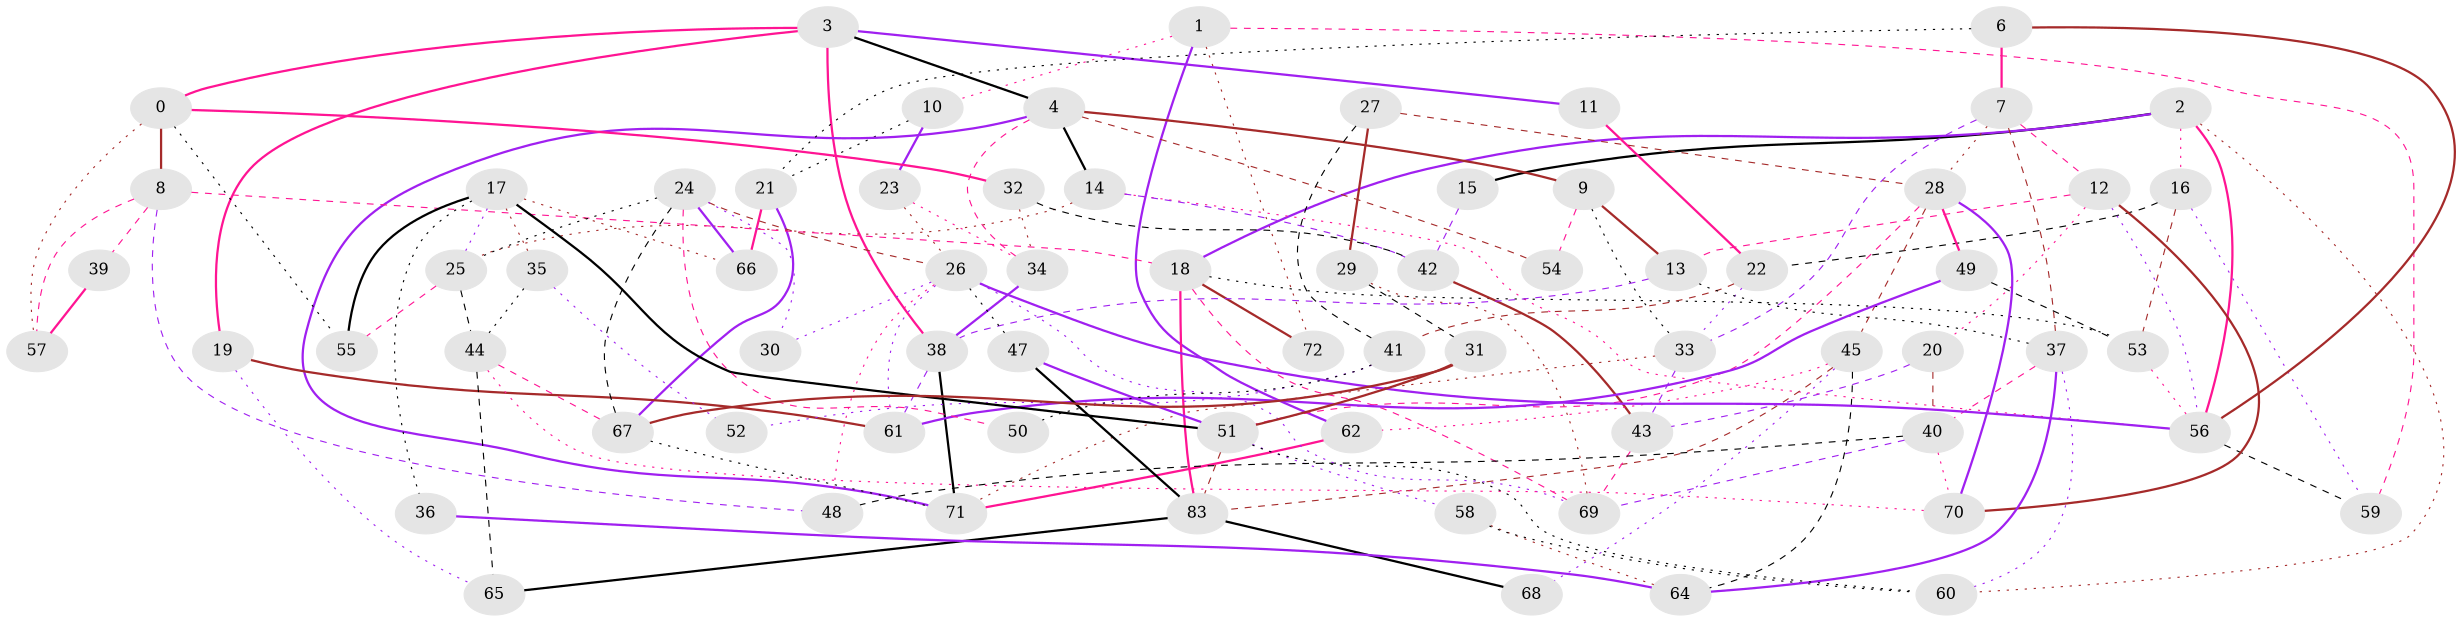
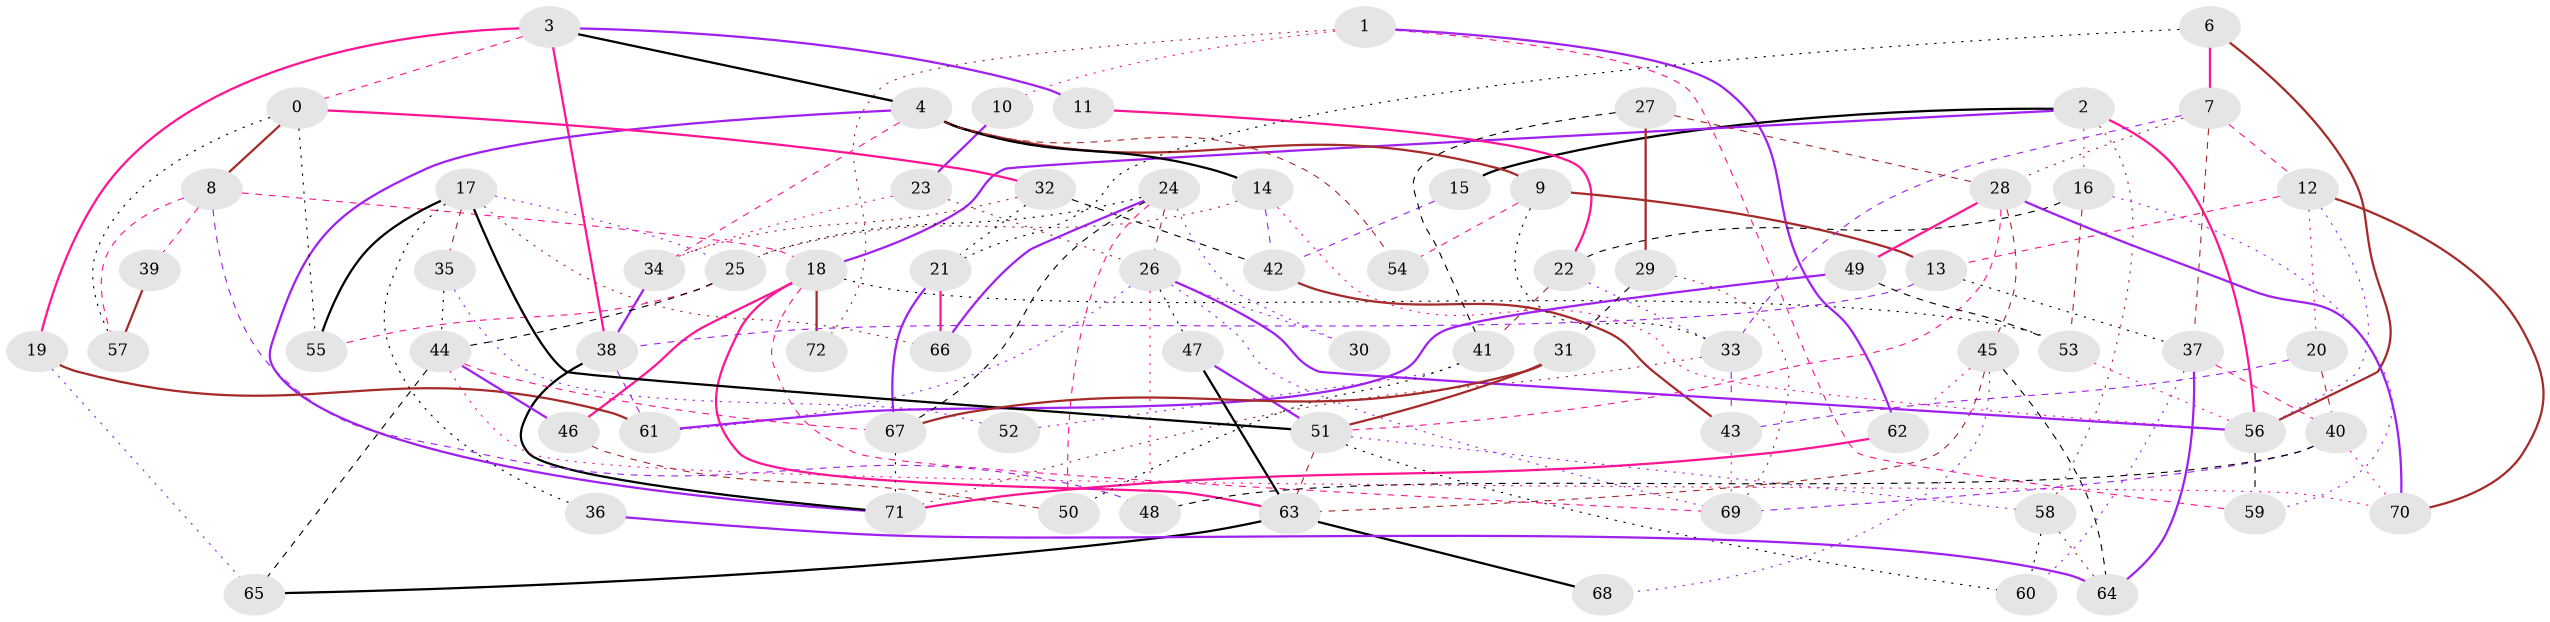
(489, 43) -> (424, 68)
(849, 149) -> (988, 234)
(57, 213) -> (137, 193)
(517, 230) -> (456, 230)
(68, 311) -> (134, 311)
none -> (569, 433)
(1616, 473) -> (1731, 471)
(2427, 504) -> (2123, 313)
(1197, 514) -> (1290, 514)
